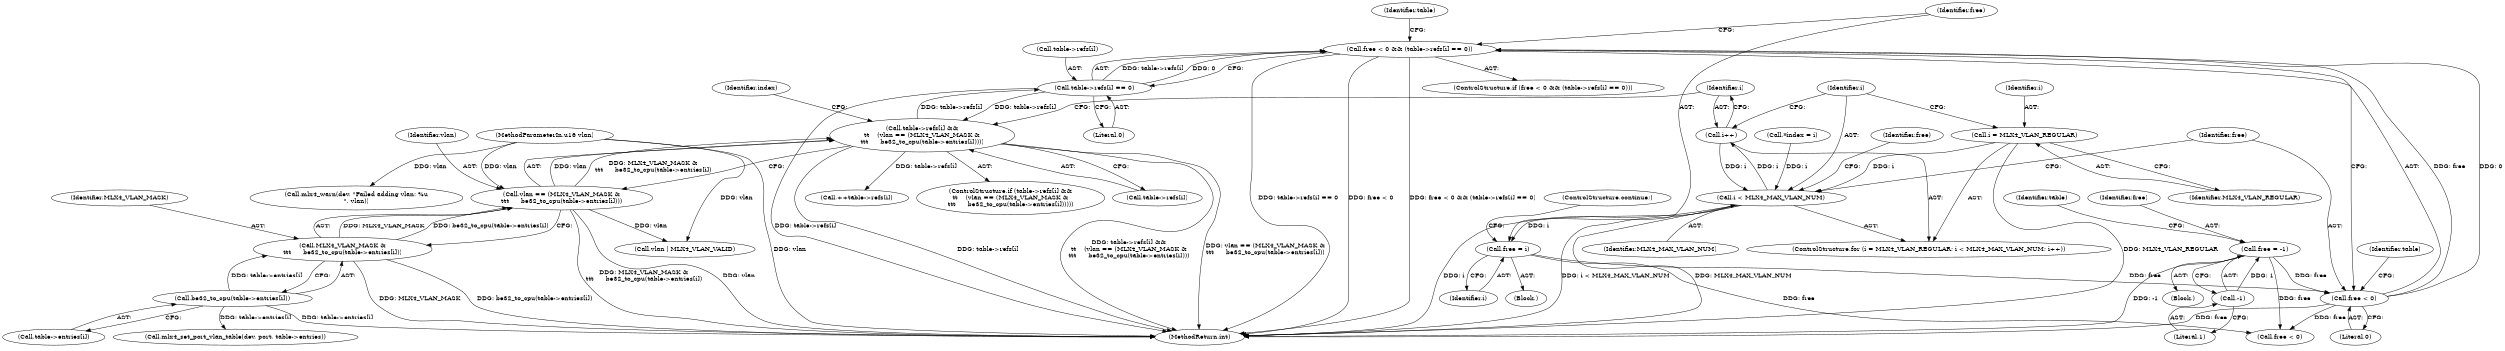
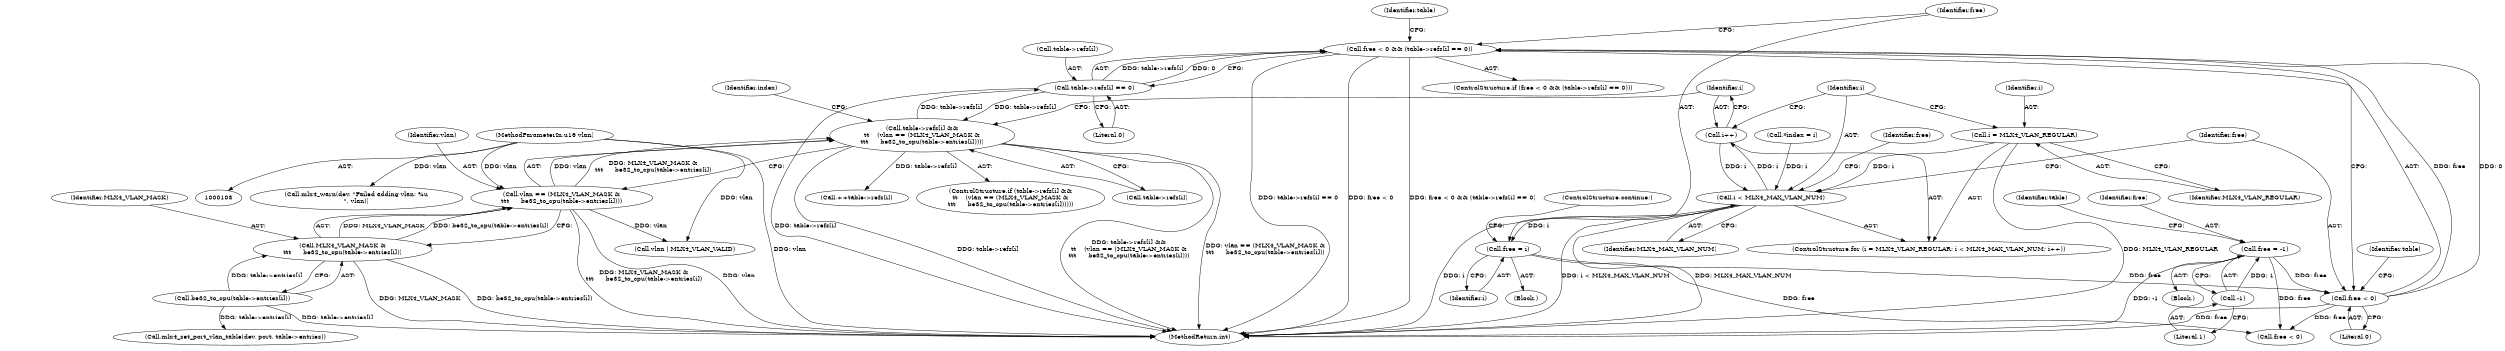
none -> (219, 198)
none -> (1720, 223)
(54, 337) -> none
